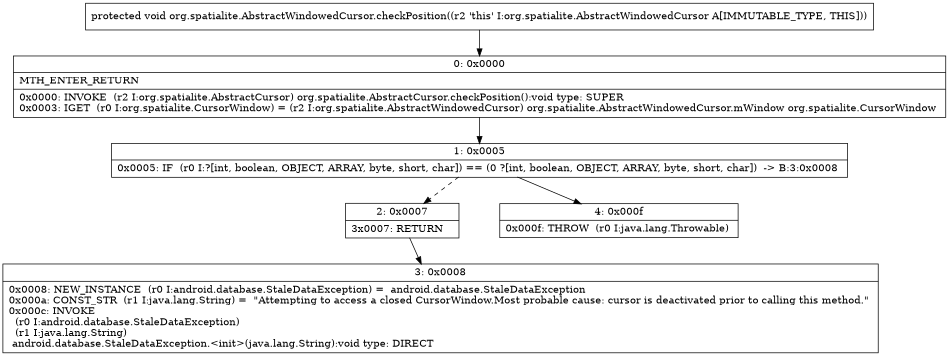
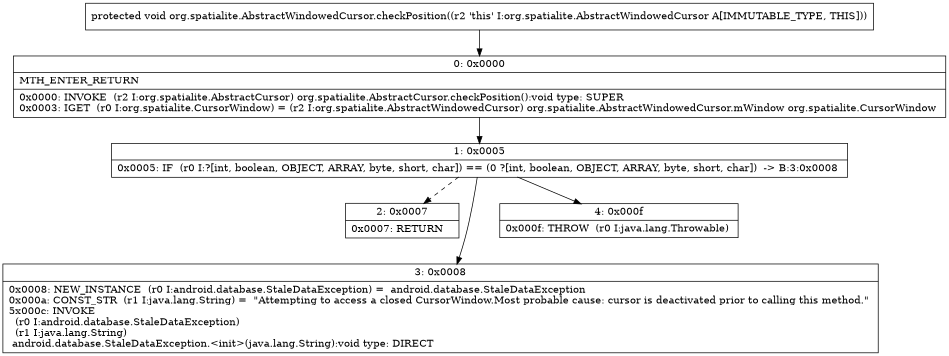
(402, 229) -> (402, 229)
(414, 248) -> (470, 218)
(56, 311) -> (56, 311)
